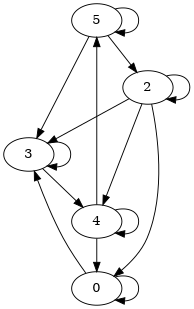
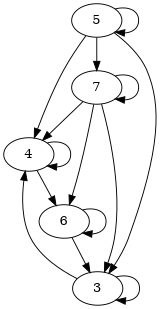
(148, 87) -> (97, 87)
(97, 126) -> (58, 81)
(97, 288) -> (64, 221)
